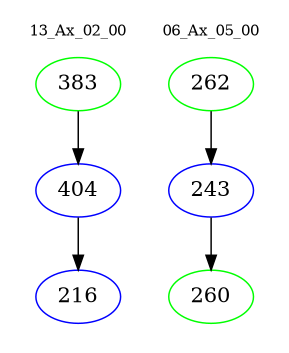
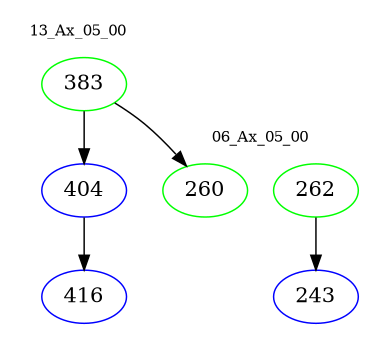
(78, 32) -> (78, 32)
(211, 236) -> (161, 138)
(78, 297) -> (84, 297)
